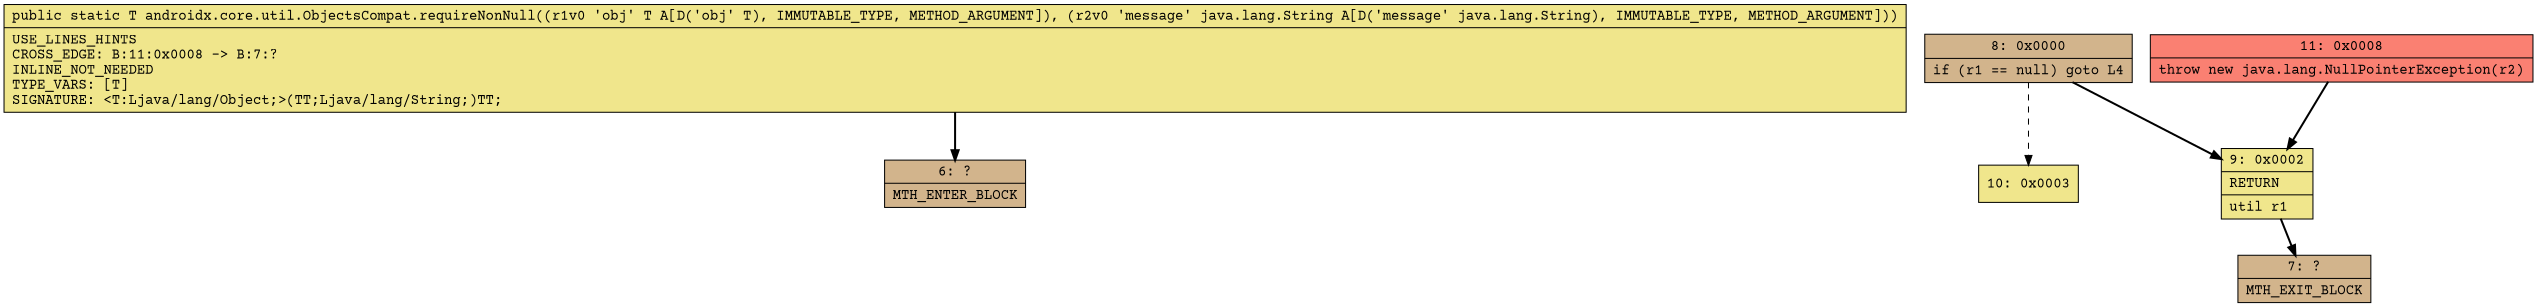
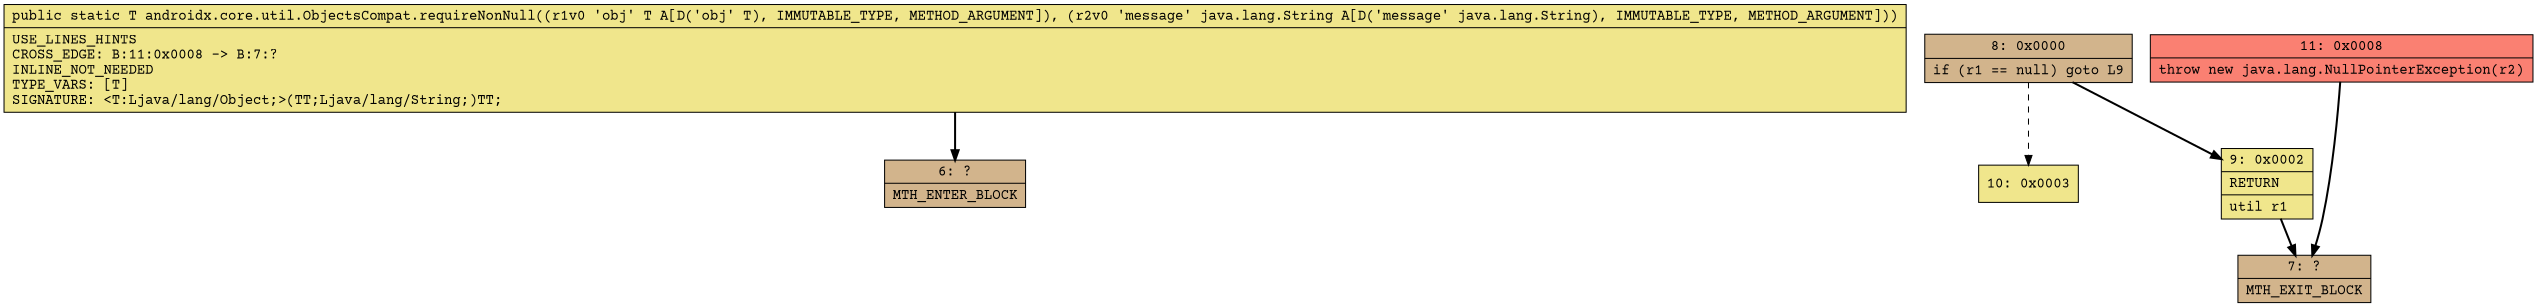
(2028, 70) -> (2028, 70)
(2310, 111) -> (2332, 164)
